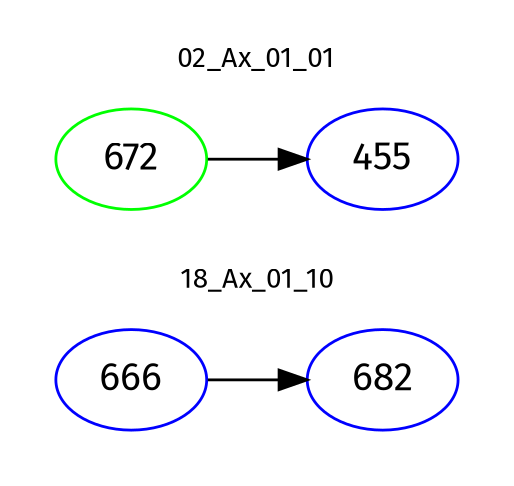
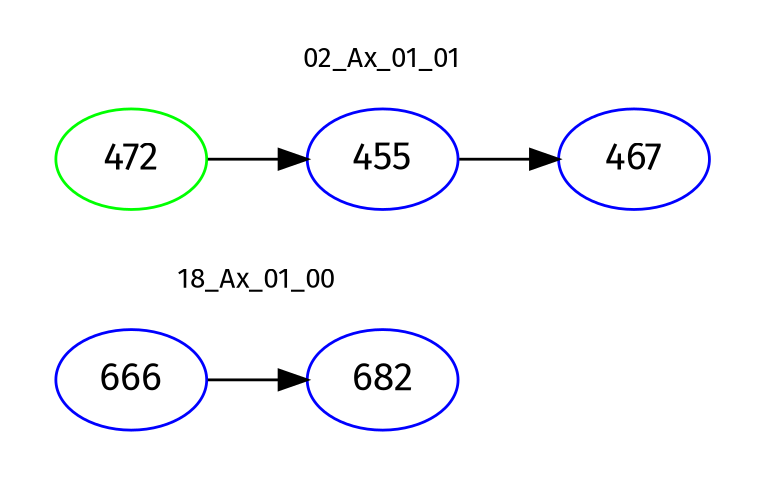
(131, 159) -> (131, 159)
none -> (634, 159)
(257, 281) -> (257, 281)
